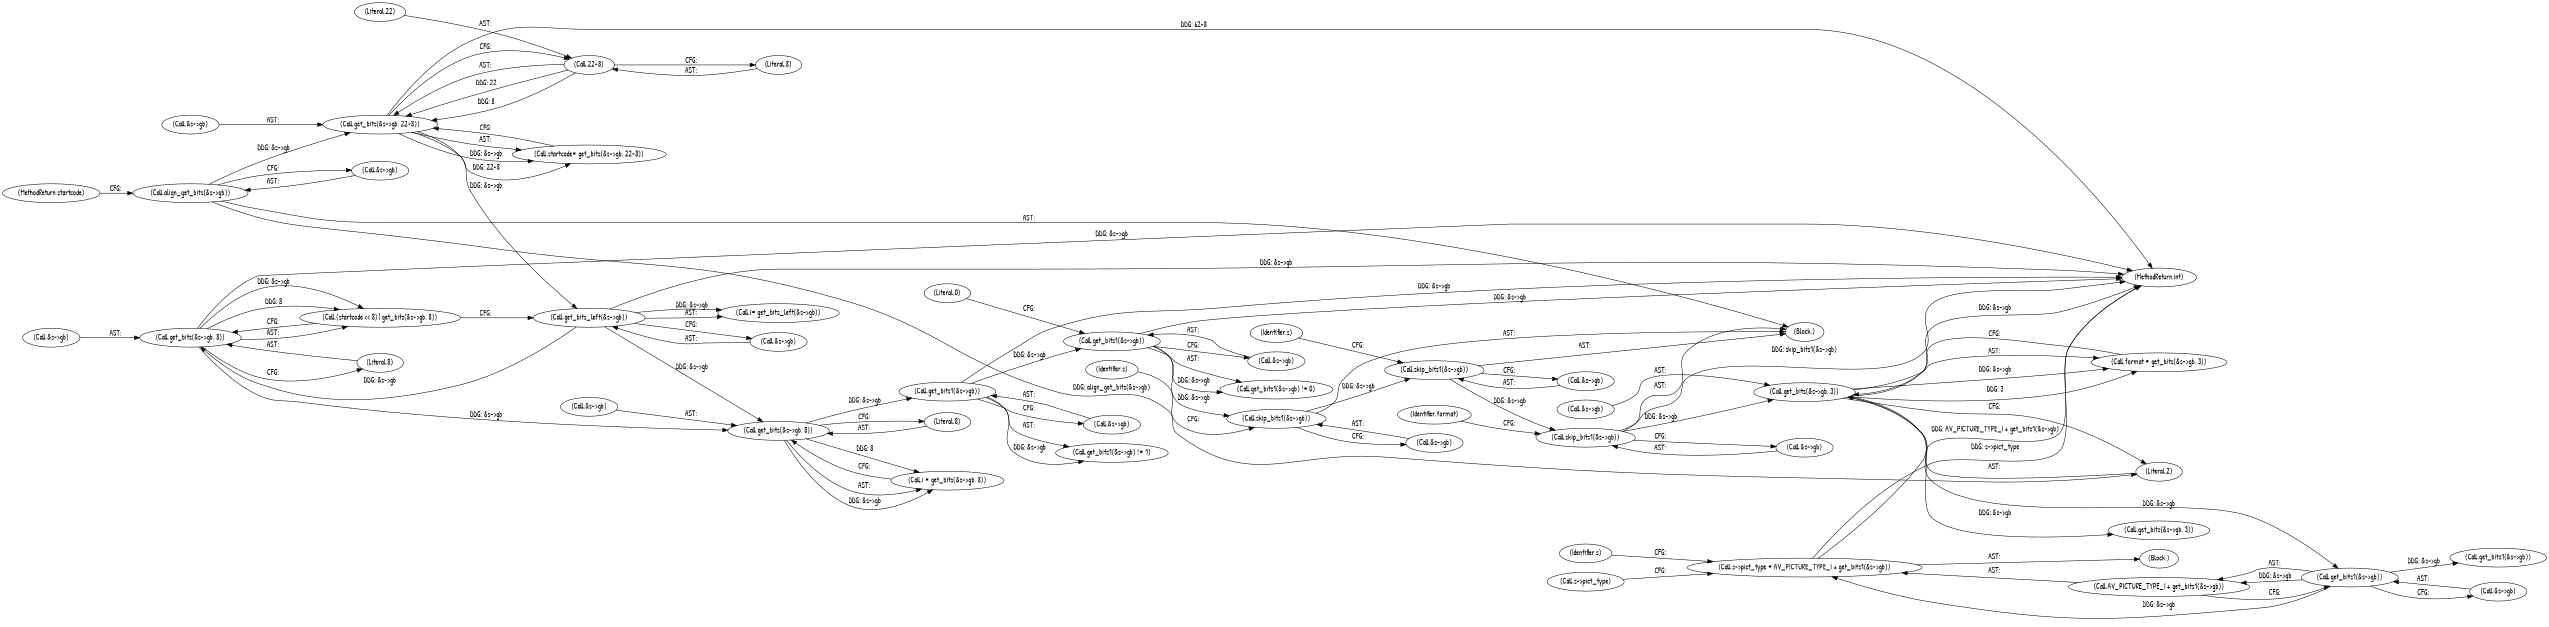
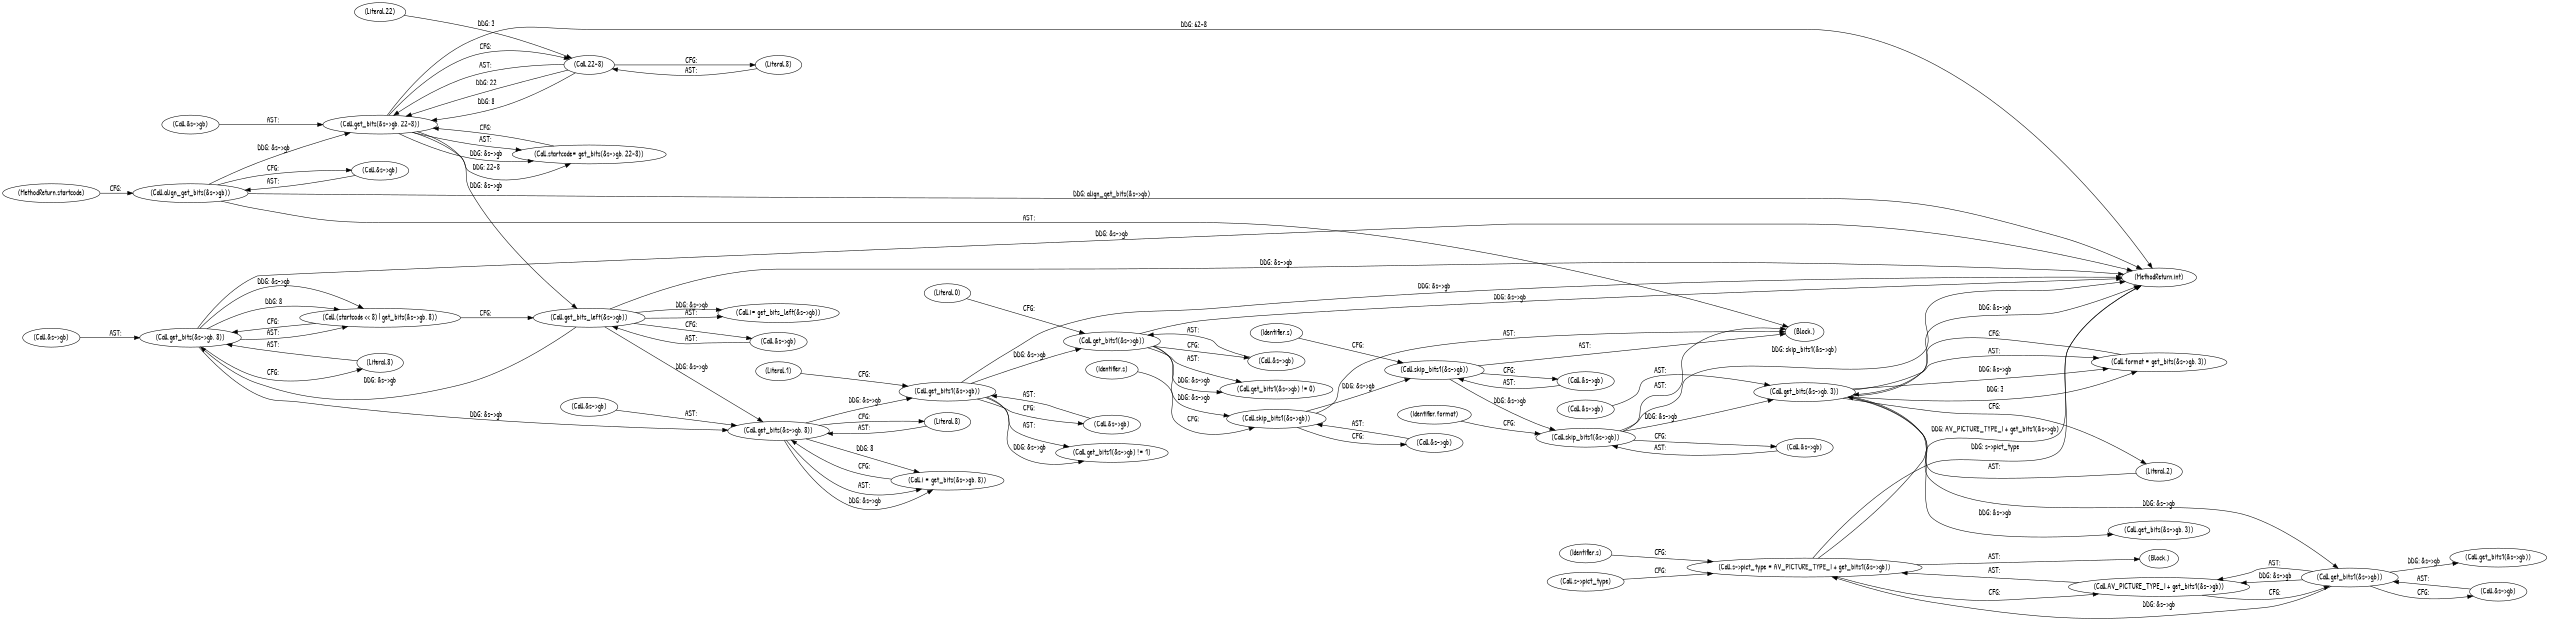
(486, 24) -> (486, 24)
none -> (779, 371)
(1168, 410) -> (1197, 198)
none -> (1963, 600)
